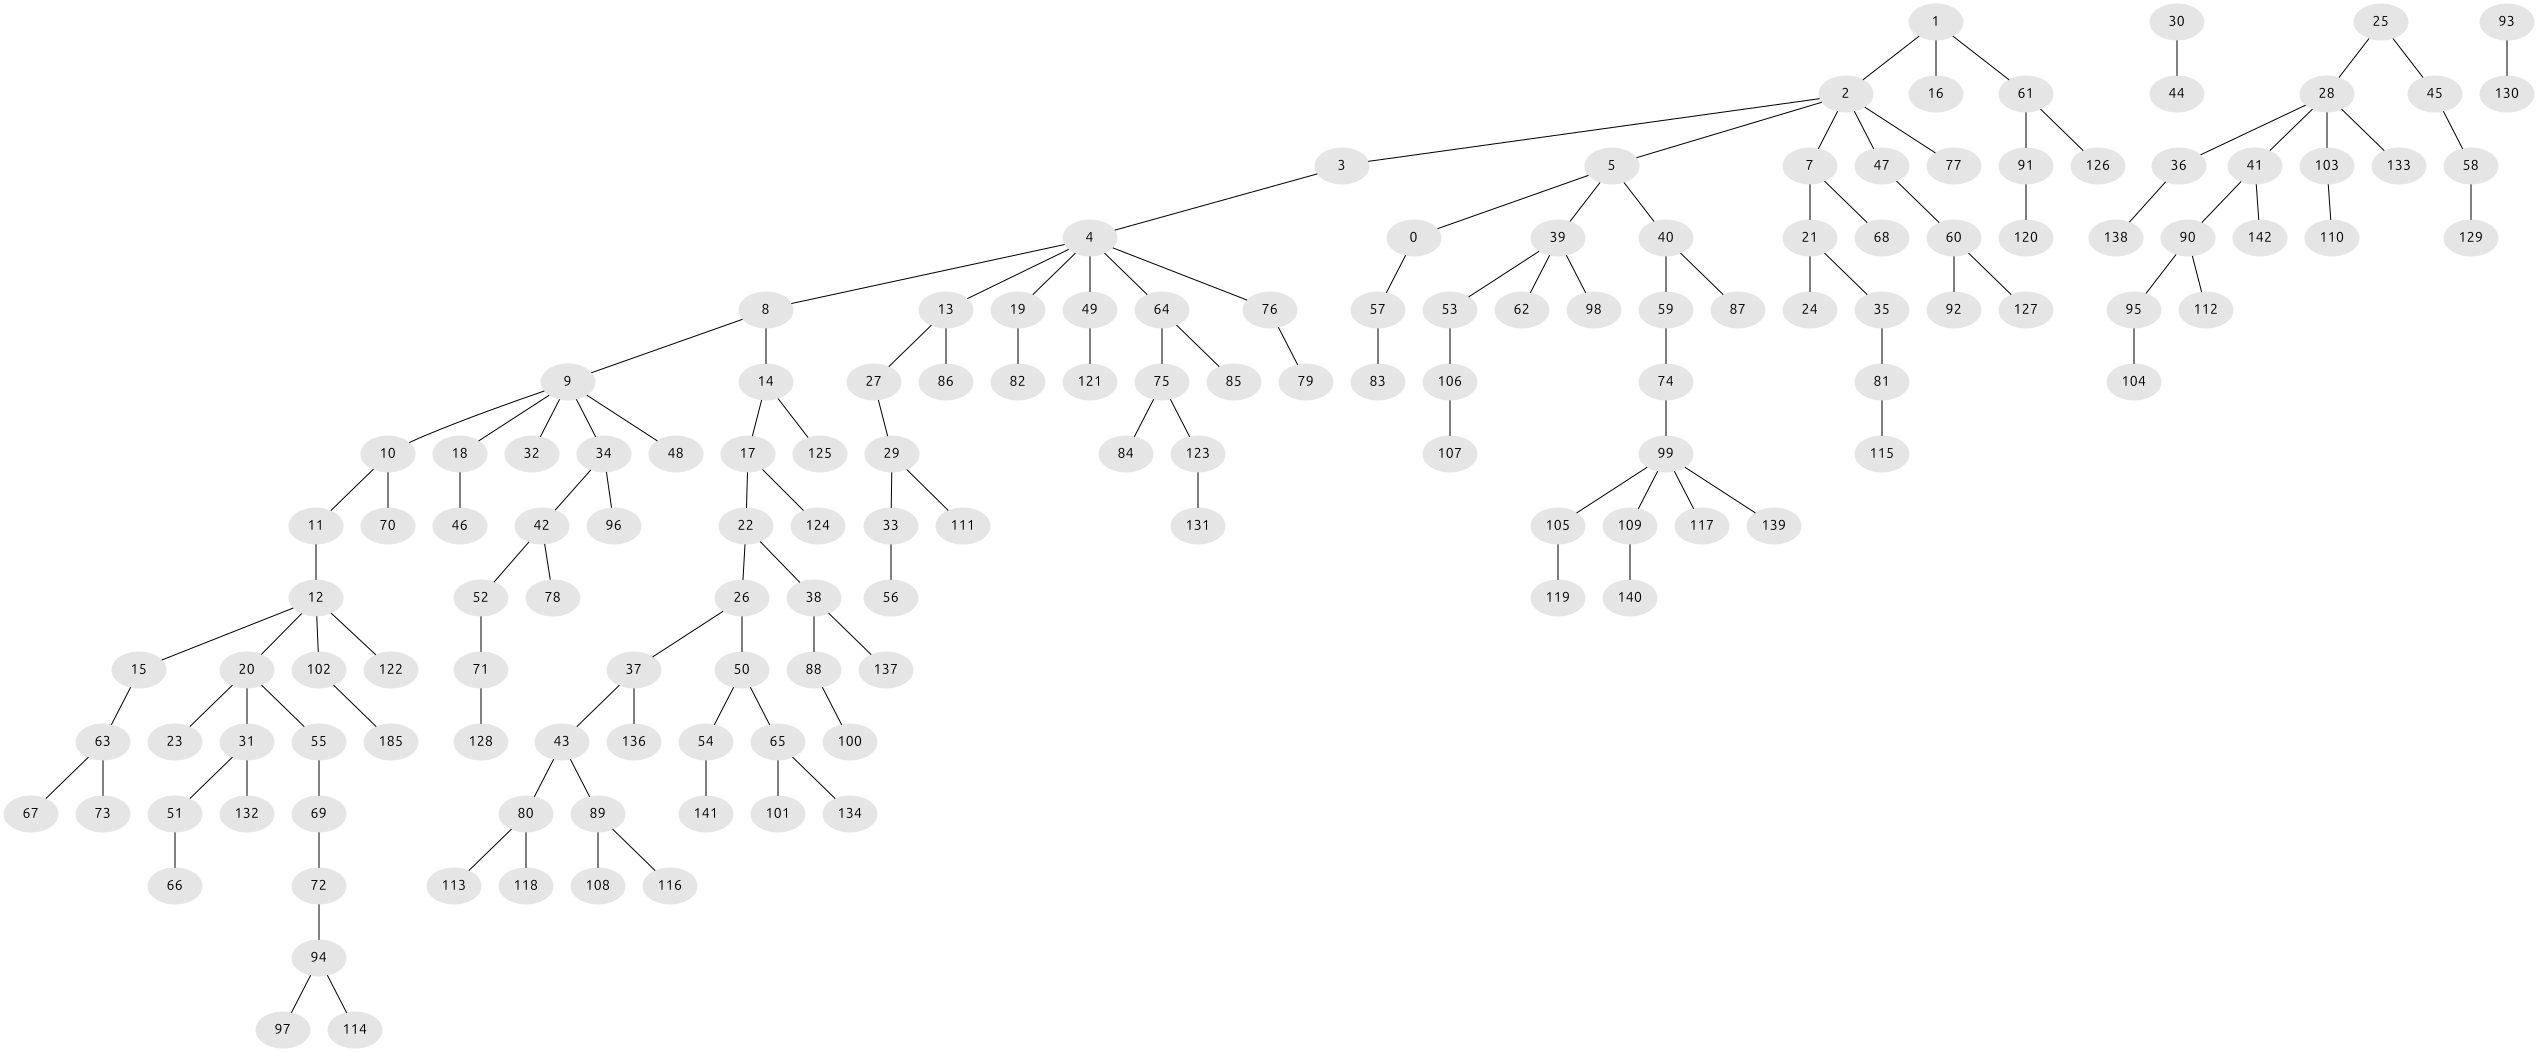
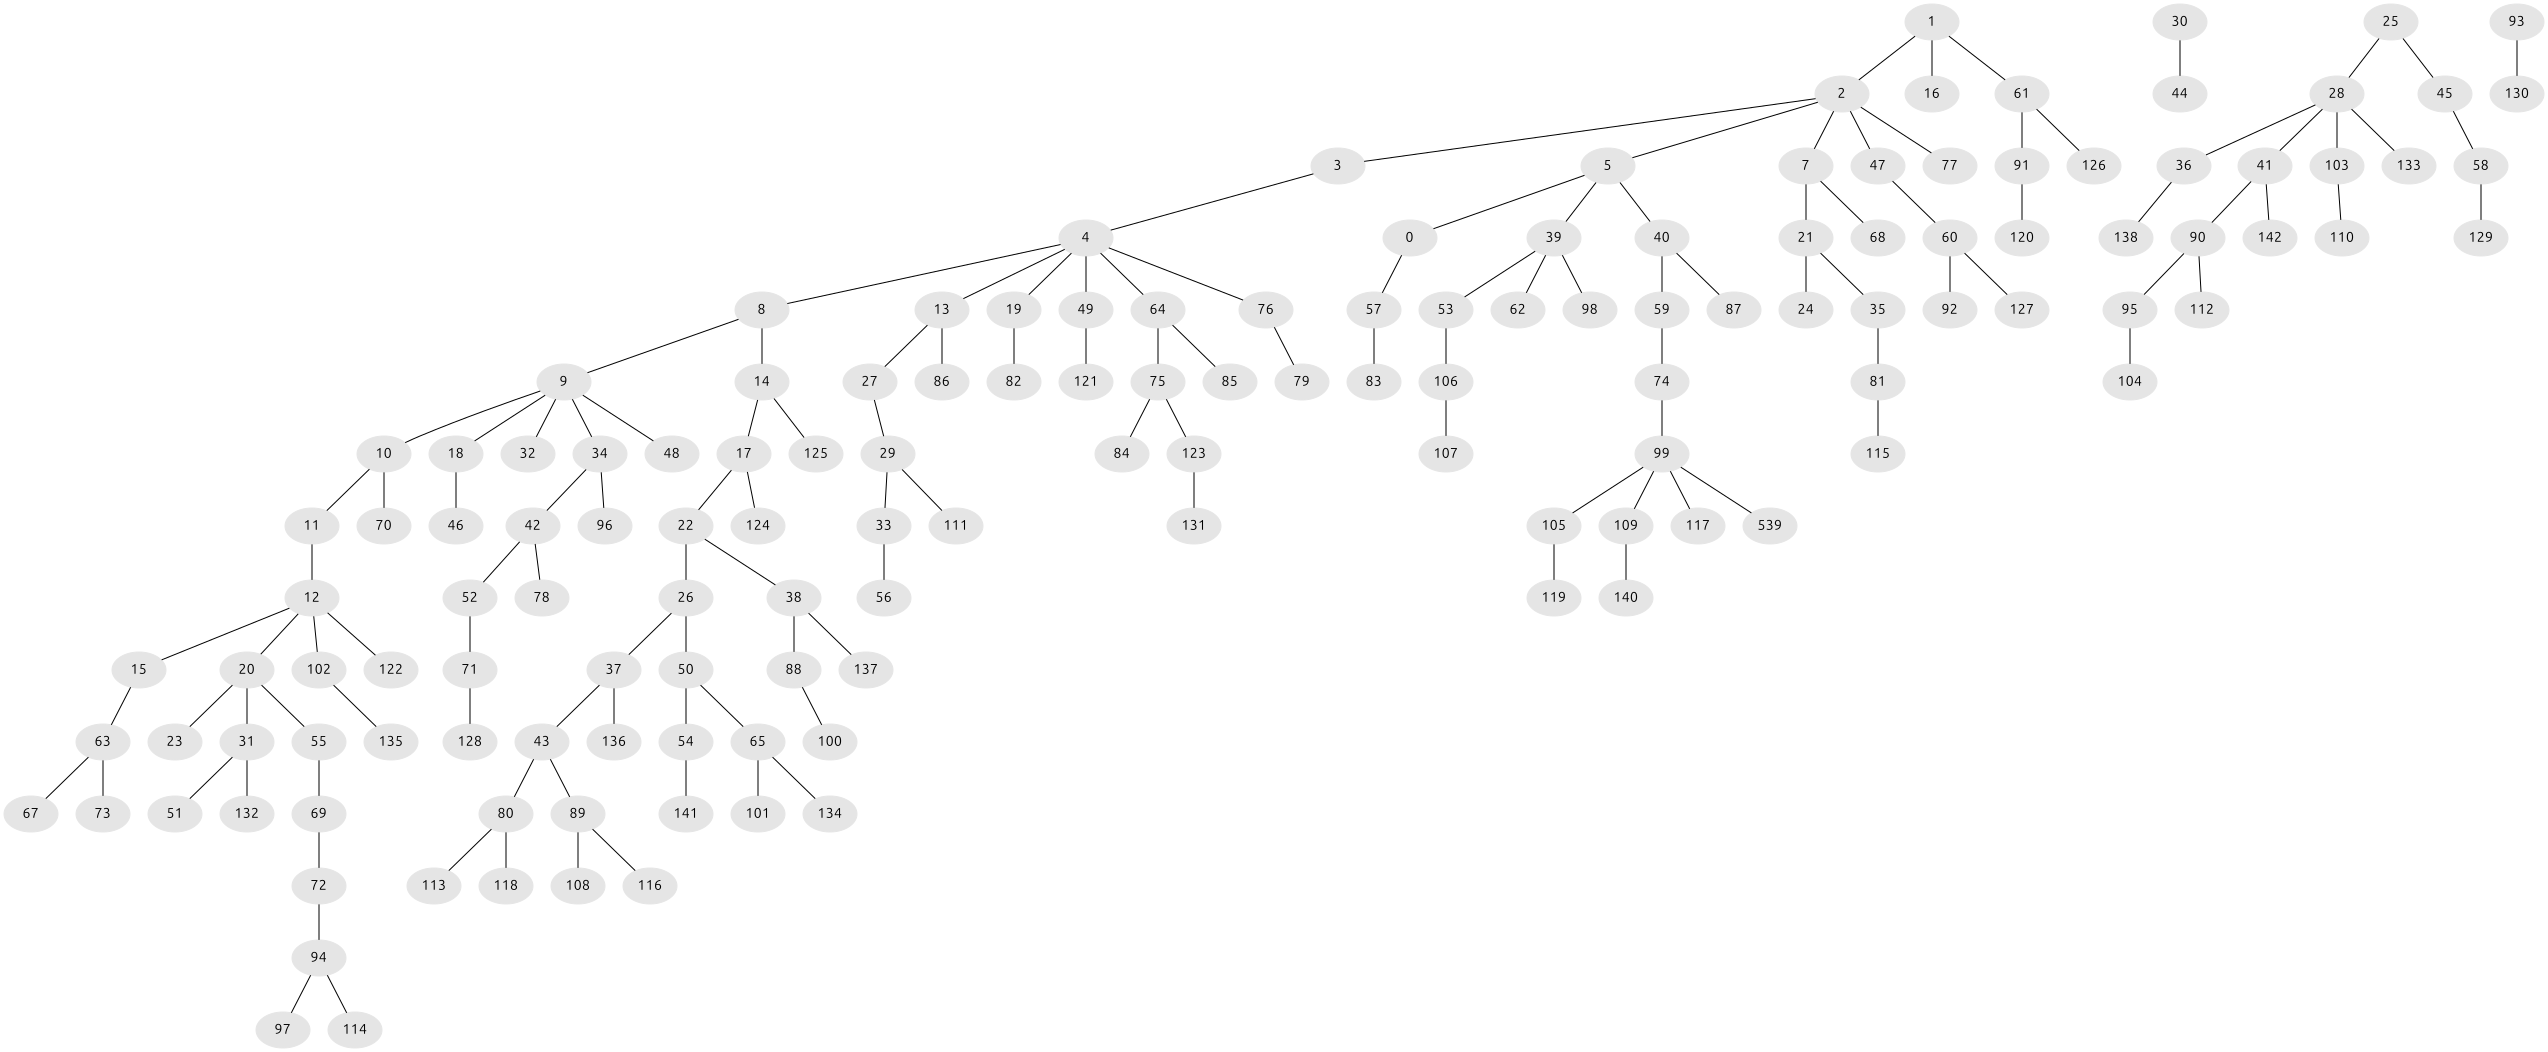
(1774, 526) -> (1770, 526)
(391, 742) -> (391, 742)
(175, 886) -> none
